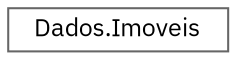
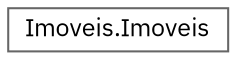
(118, 30) -> (118, 30)
